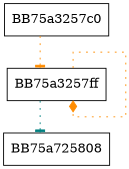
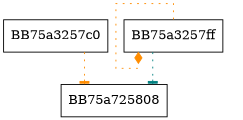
(40, 50) -> (84, 66)
